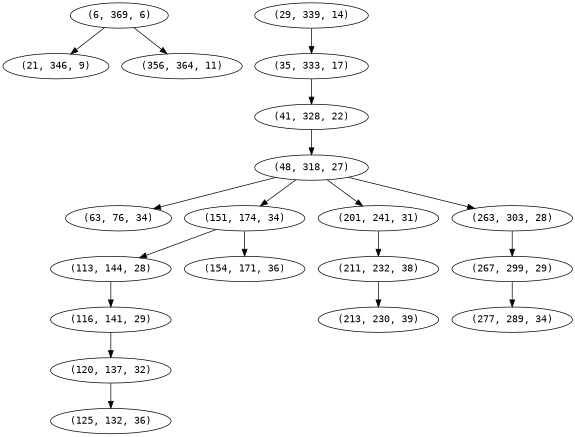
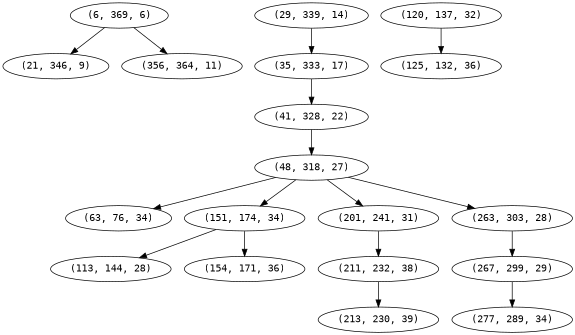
(111, 320) -> none
